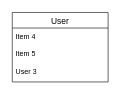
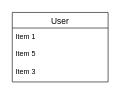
(27, 36) -> (27, 36)
(27, 72) -> (27, 72)
